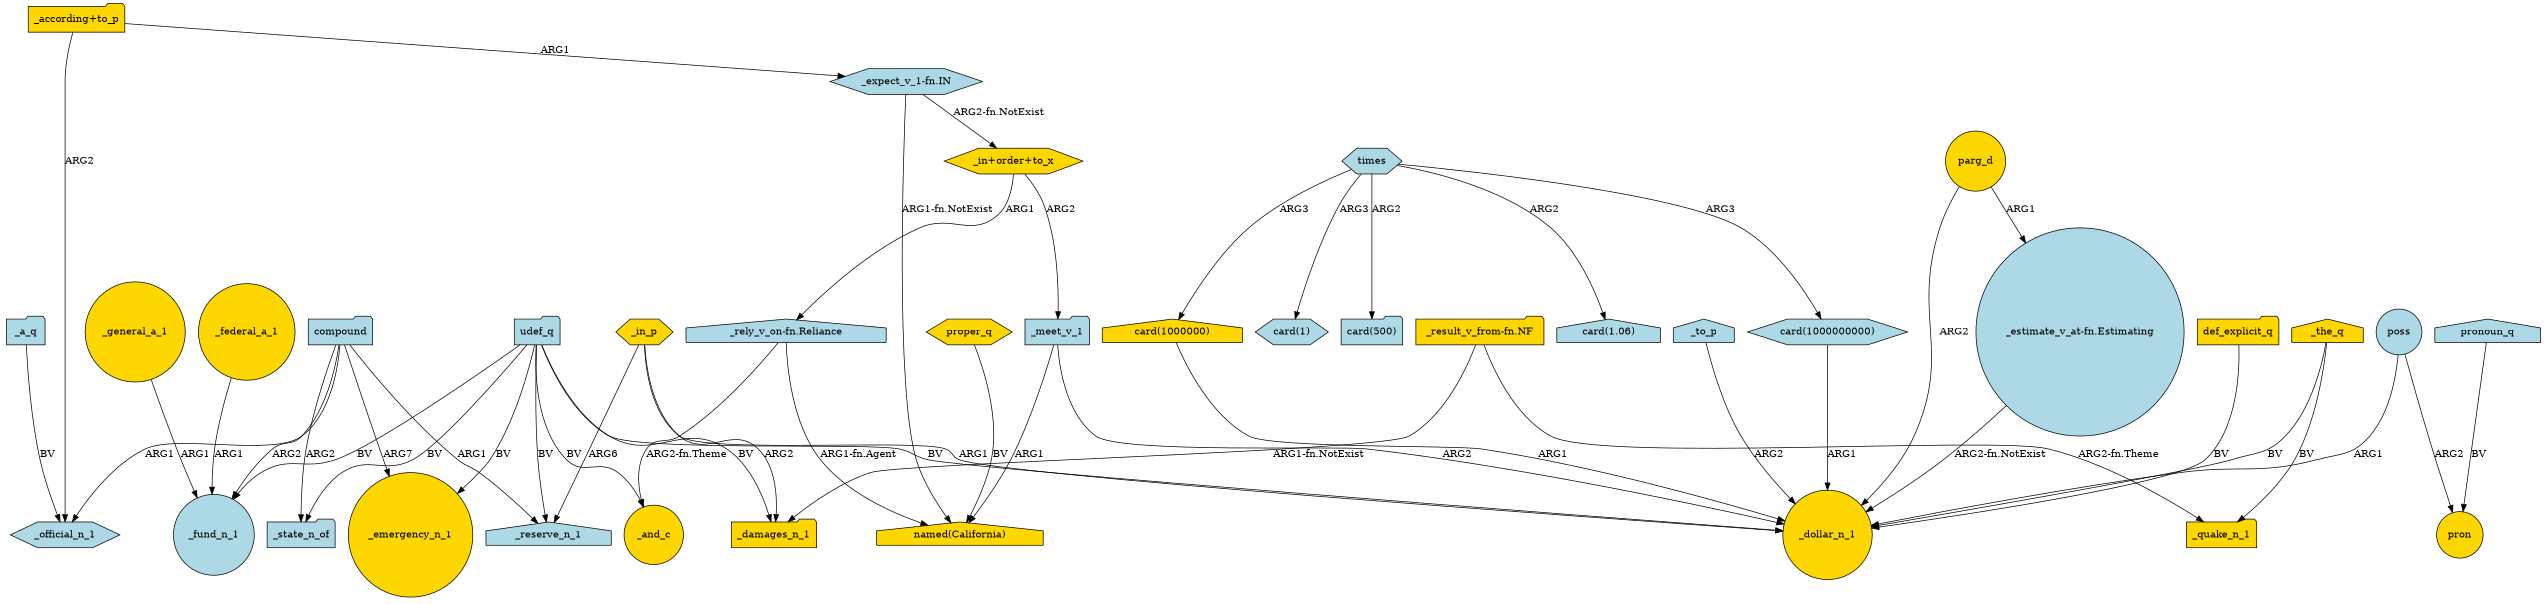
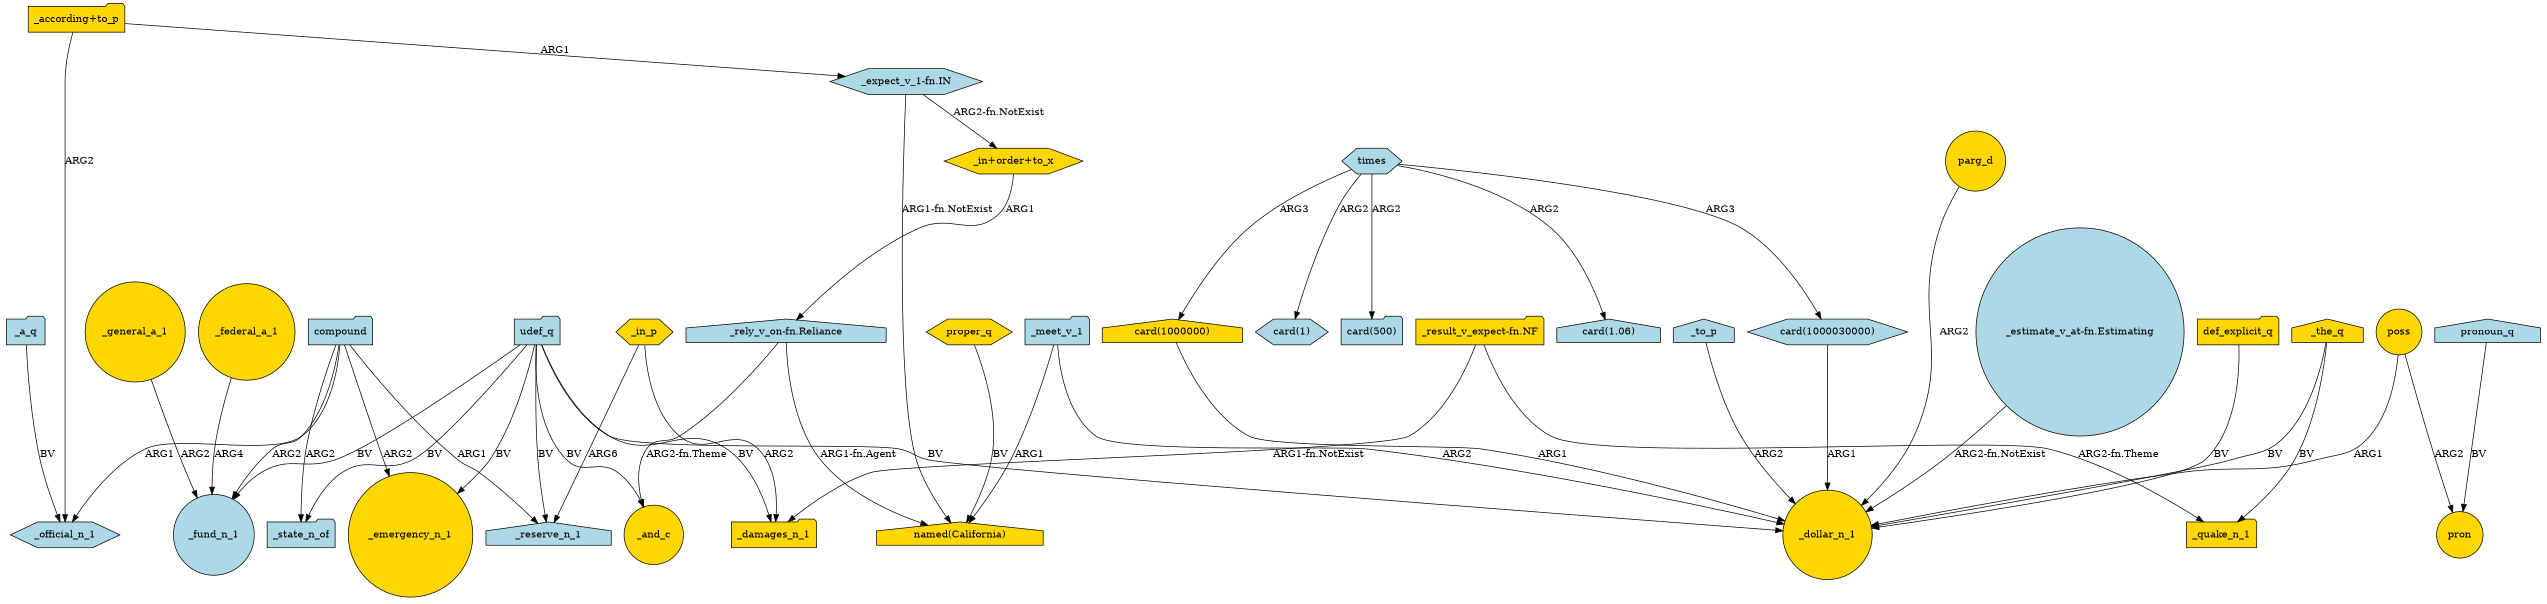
(1354, 210) -> (1354, 210)
(2007, 212) -> none
(1053, 240) -> none
(1480, 332) -> (1480, 332)
(1828, 332) -> (1828, 332)
(2399, 332) -> (2399, 332)
(939, 448) -> none
(196, 454) -> (196, 454)
(229, 454) -> (229, 454)
(398, 454) -> (398, 454)
